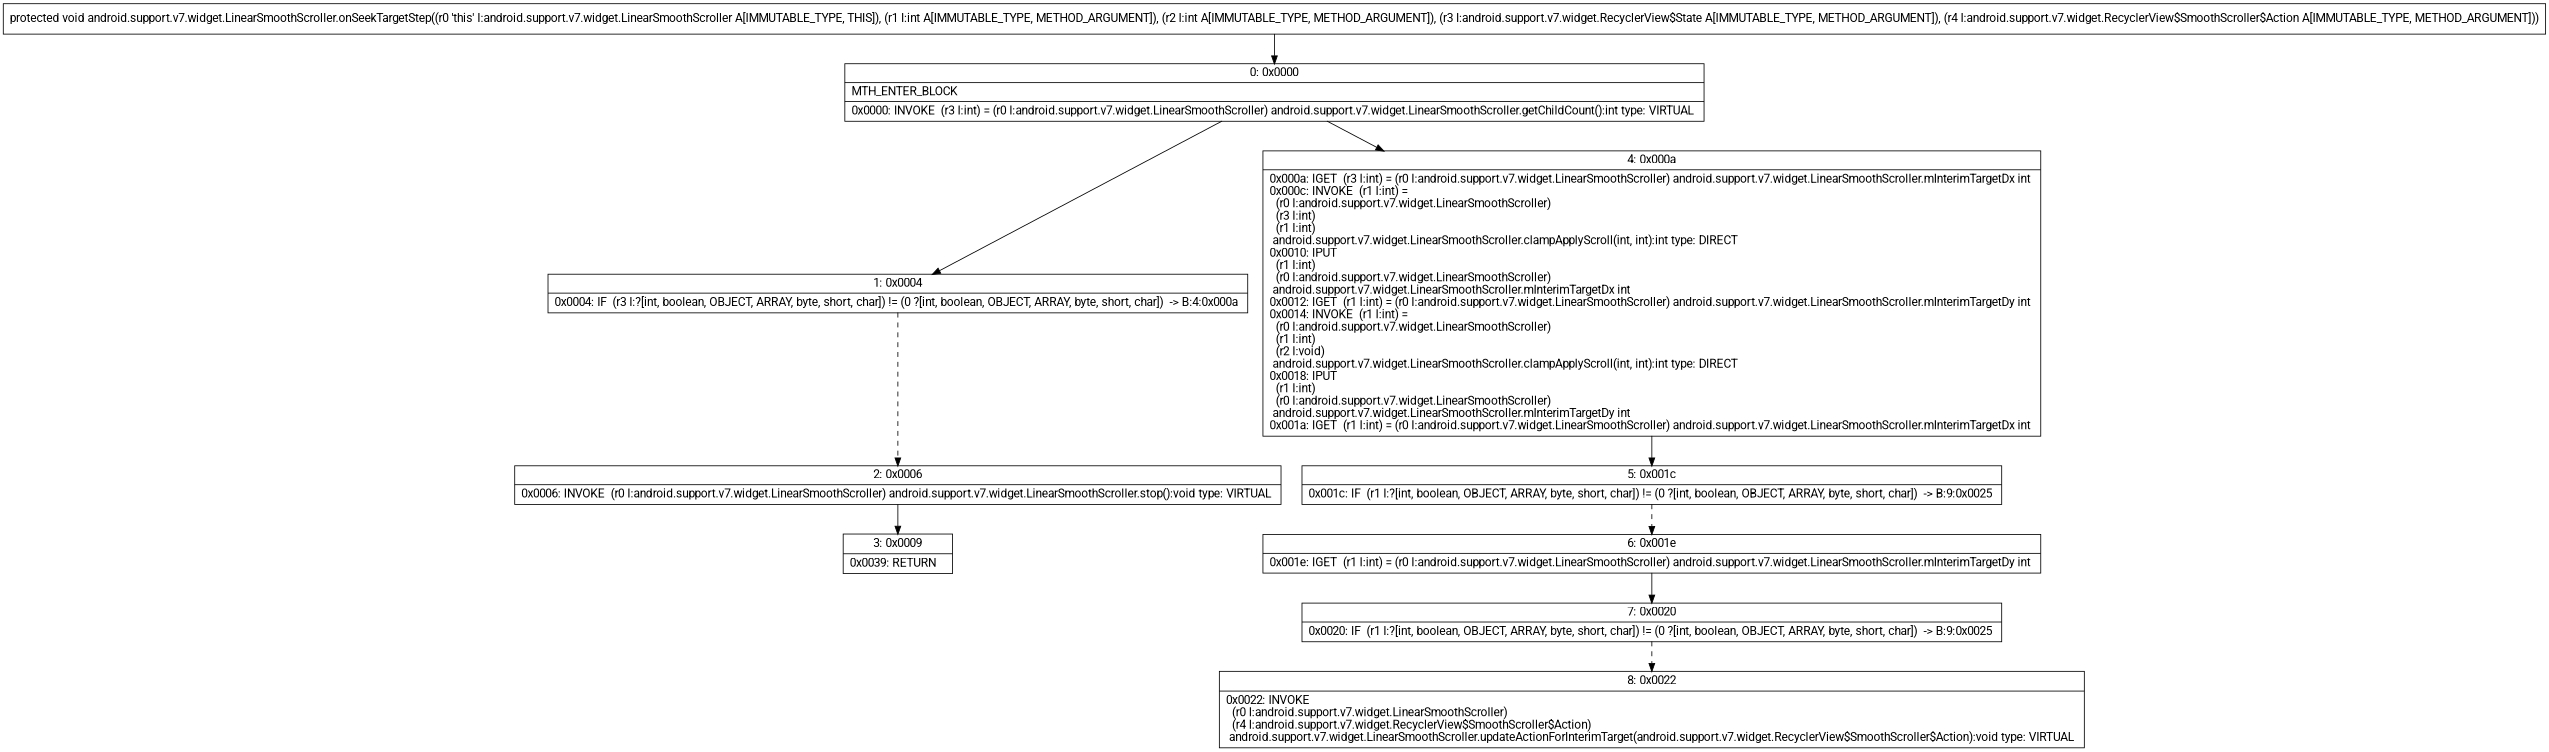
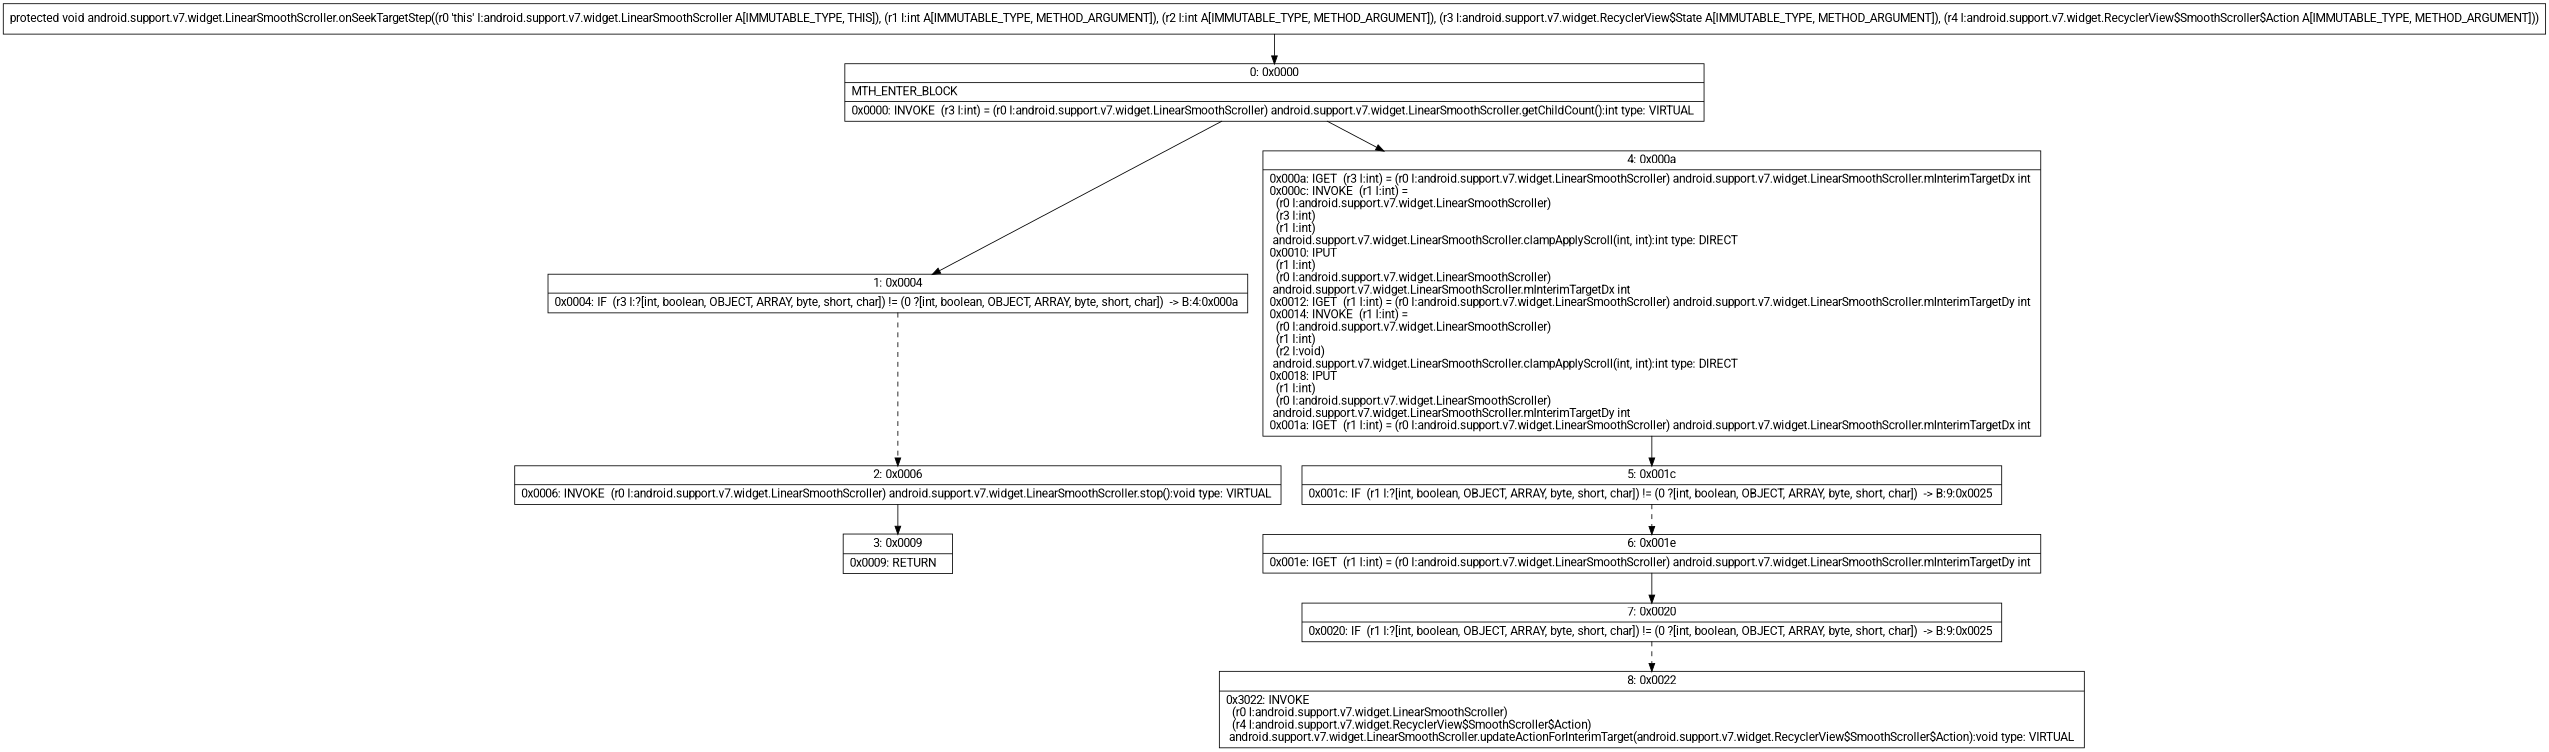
(898, 563) -> (898, 563)
(1271, 701) -> (1271, 701)
